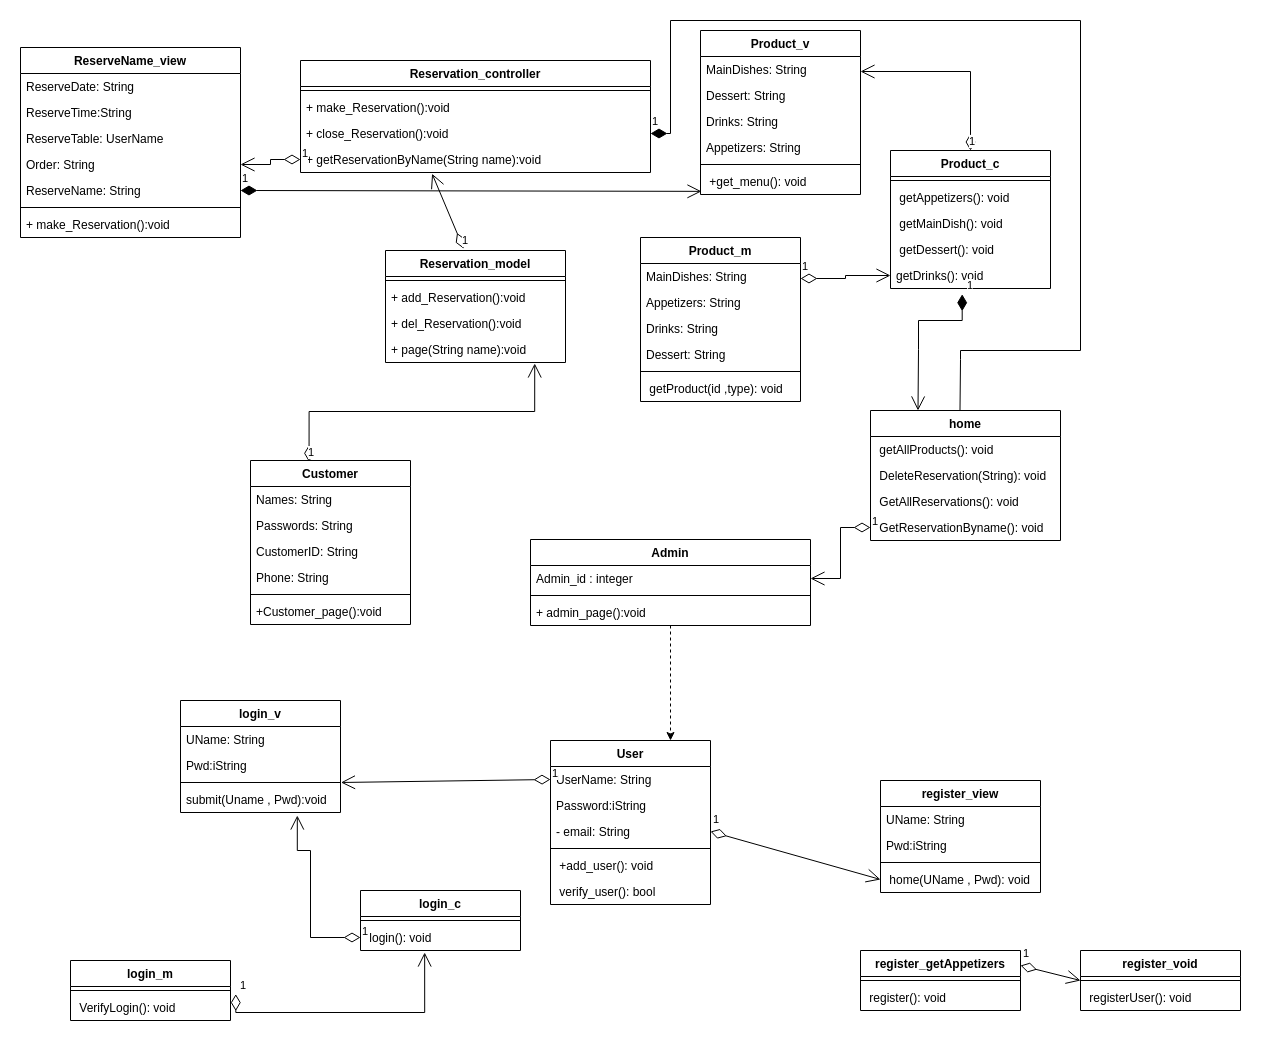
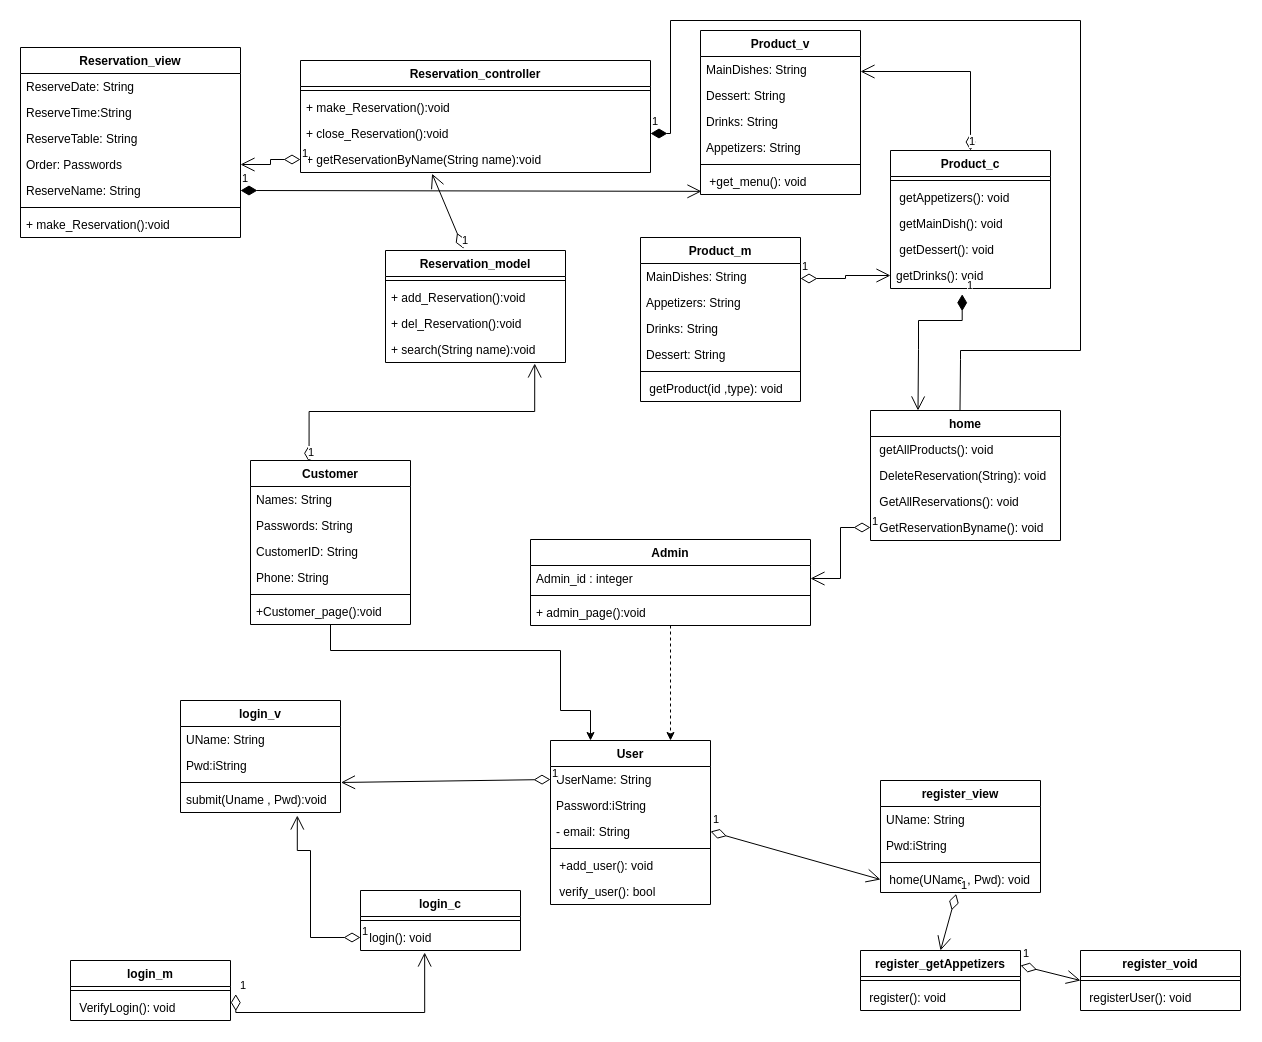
(130, 61) -> (130, 61)
(95, 139) -> (87, 139)
(65, 165) -> (77, 165)
(464, 350) -> (471, 350)
none -> (490, 651)
none -> (947, 929)
